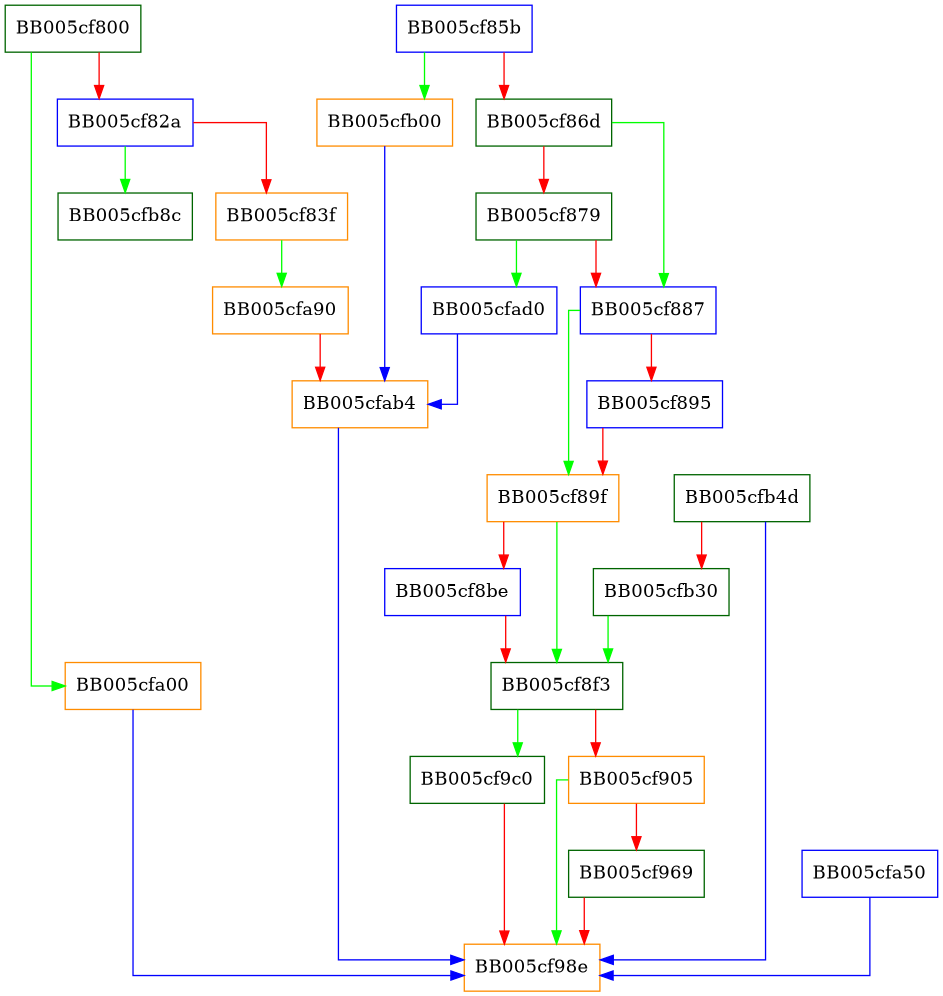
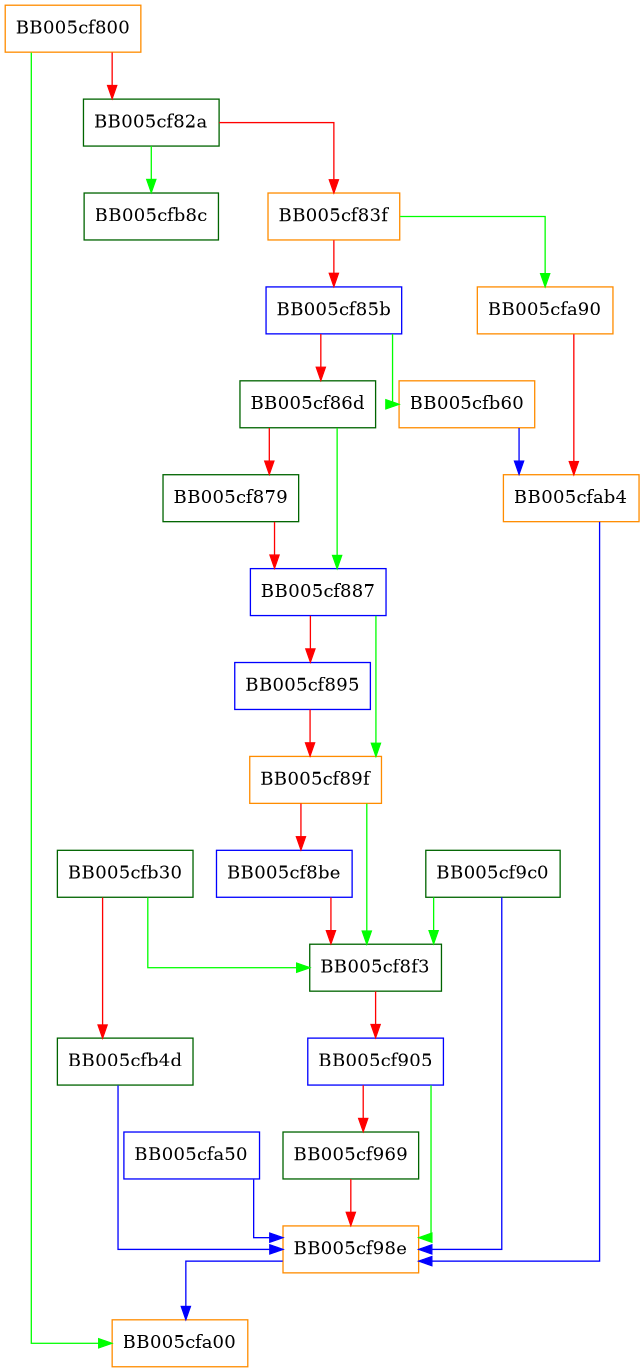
(73, 29) -> (73, 29)
(125, 123) -> (151, 123)
(385, 123) -> (467, 404)
none -> (334, 257)
(489, 310) -> none
(702, 538) -> (103, 961)
(518, 726) -> (434, 914)
(636, 780) -> (376, 1062)
(504, 867) -> (502, 1108)
(159, 976) -> (212, 1261)
